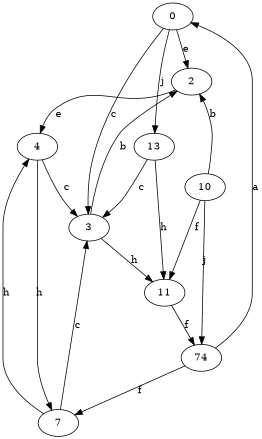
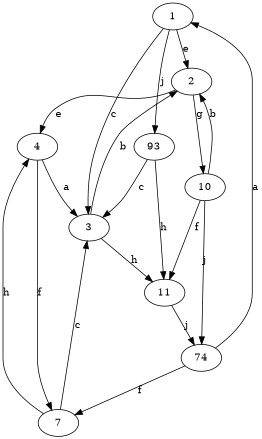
(173, 16) -> (173, 16)
none -> (198, 131)
(154, 147) -> (154, 147)
(67, 187) -> (67, 187)
(40, 293) -> (40, 293)
(187, 325) -> (187, 325)
